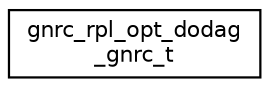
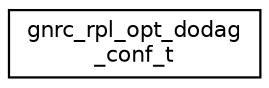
(135, 44) -> (135, 44)
